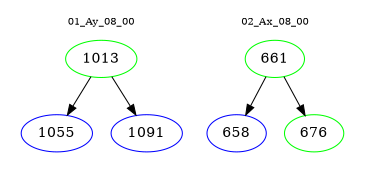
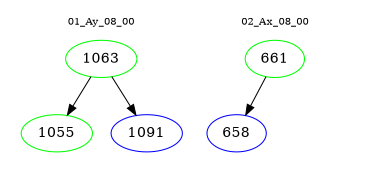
(101, 59) -> (101, 59)
(57, 133) -> (57, 133)
(314, 133) -> none
